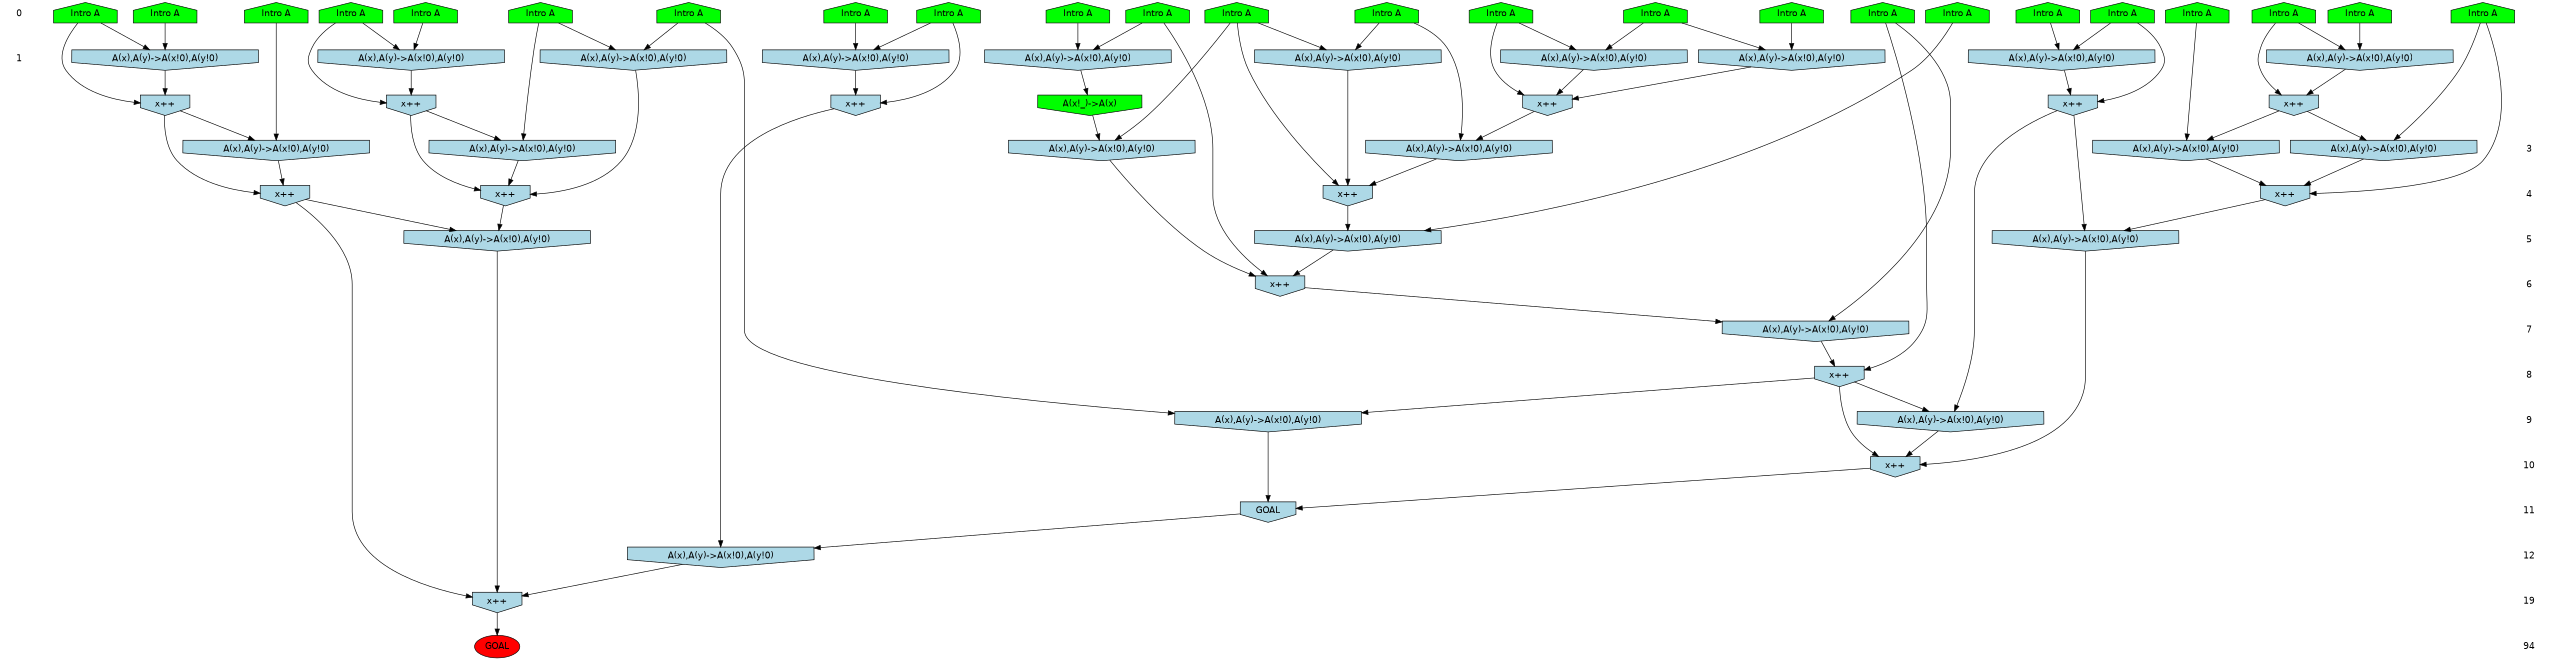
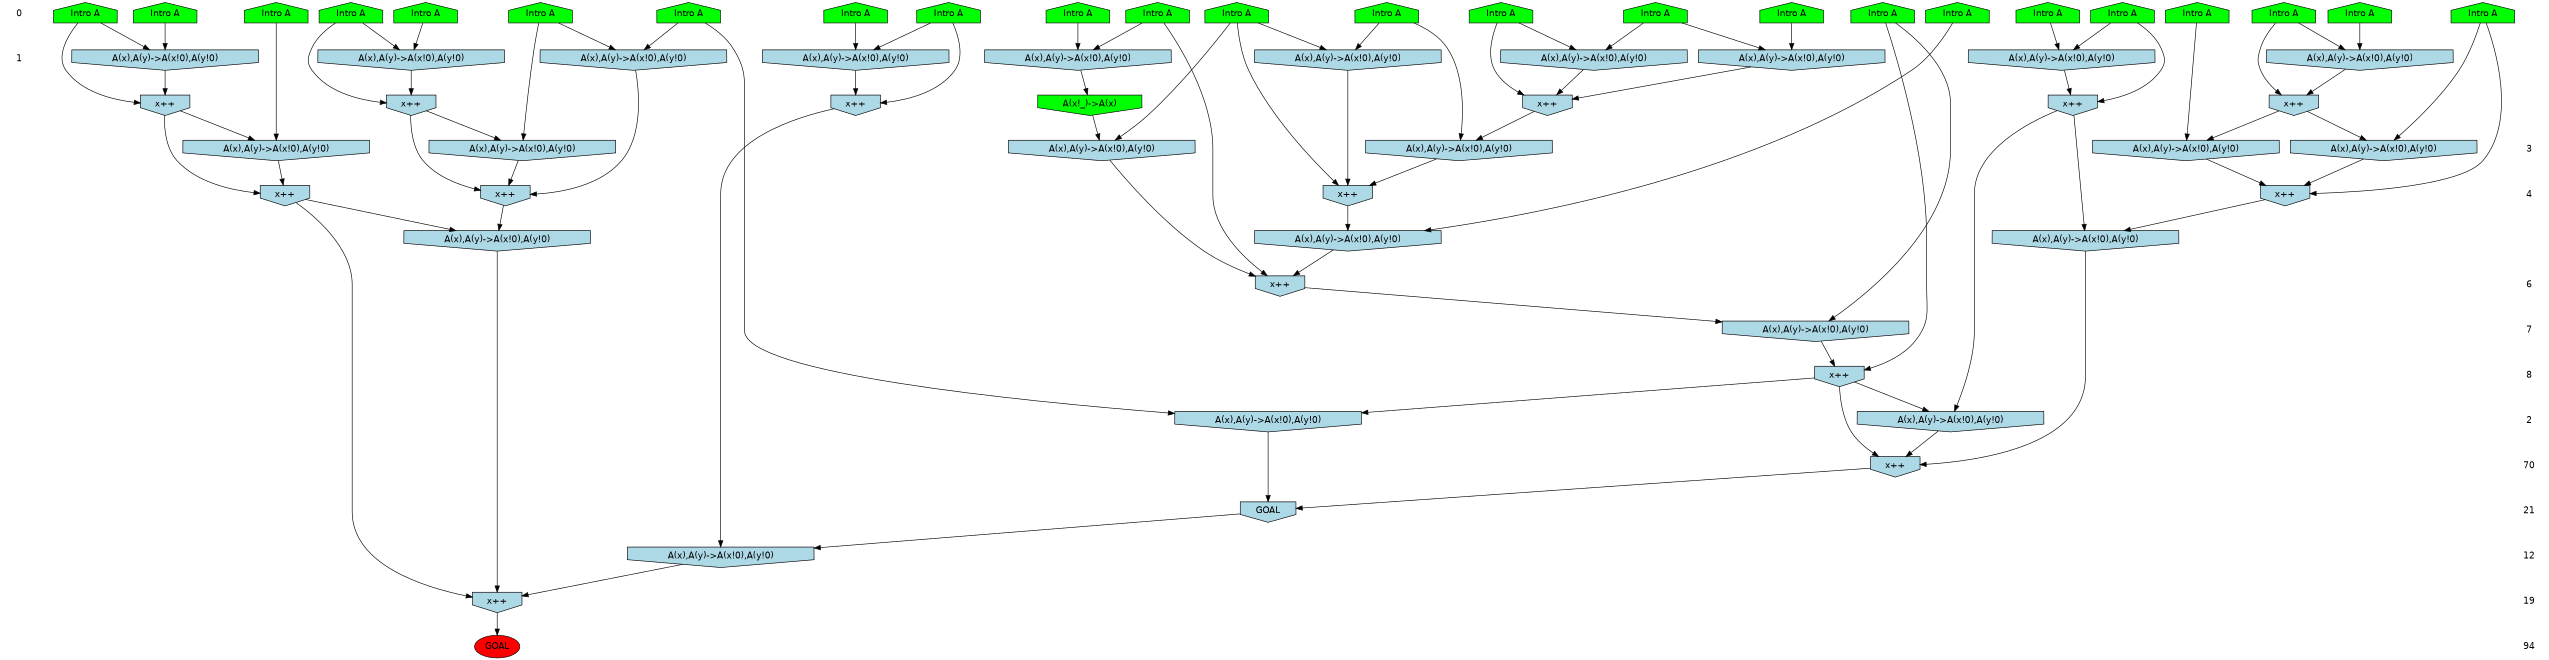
(2529, 240) -> none
(2529, 421) -> (2529, 421)
(2529, 466) -> (2529, 466)
(2529, 511) -> (2529, 511)
